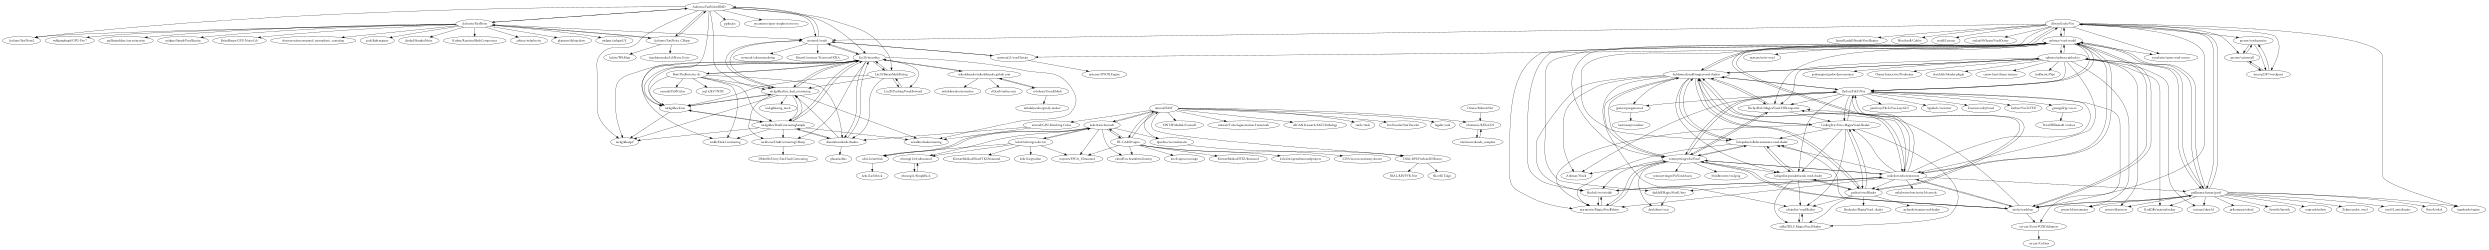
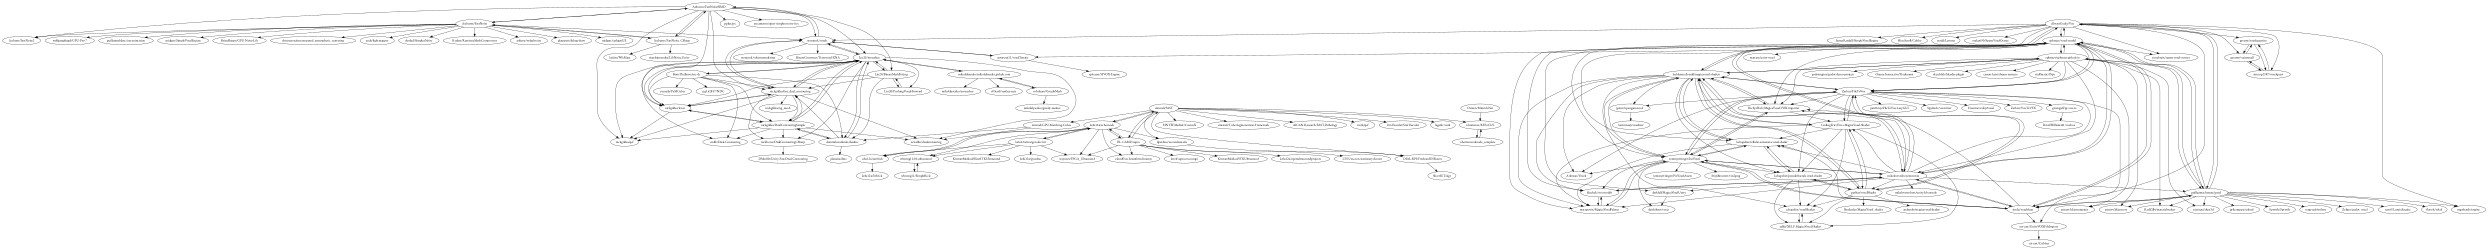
none -> (1531, 110)
(1363, 125) -> (1363, 125)
(1403, 176) -> none
